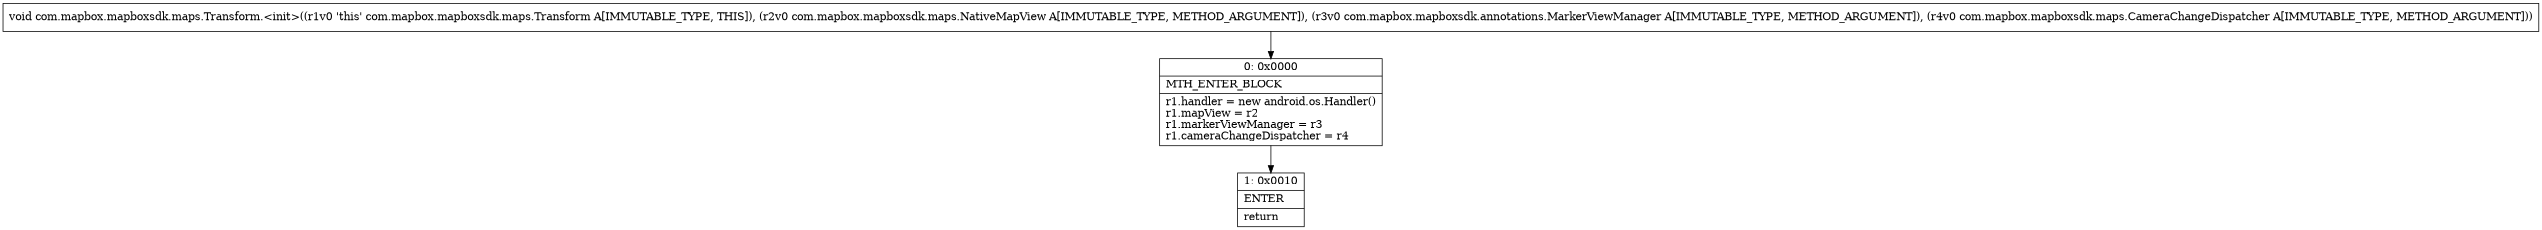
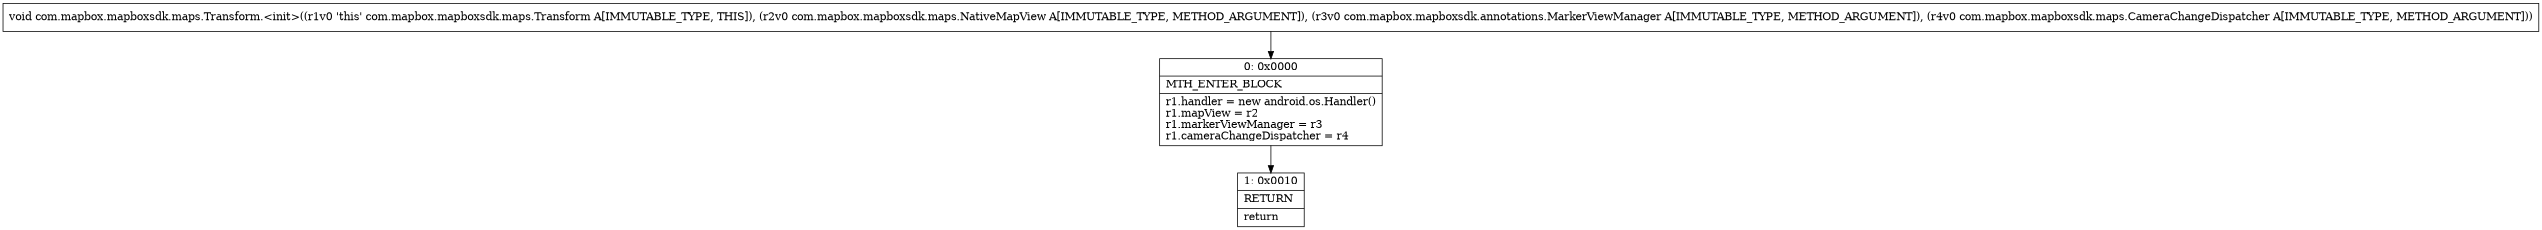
(1264, 199) -> (1268, 199)
